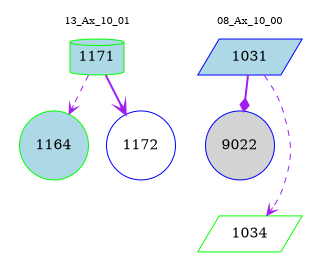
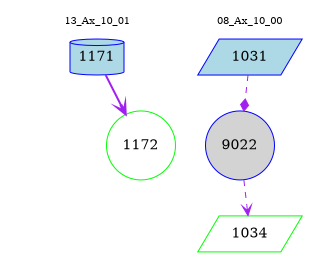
(97, 57) -> (97, 57)
(247, 87) -> (247, 87)
(290, 140) -> (245, 193)
(54, 145) -> none
(141, 145) -> (141, 145)
